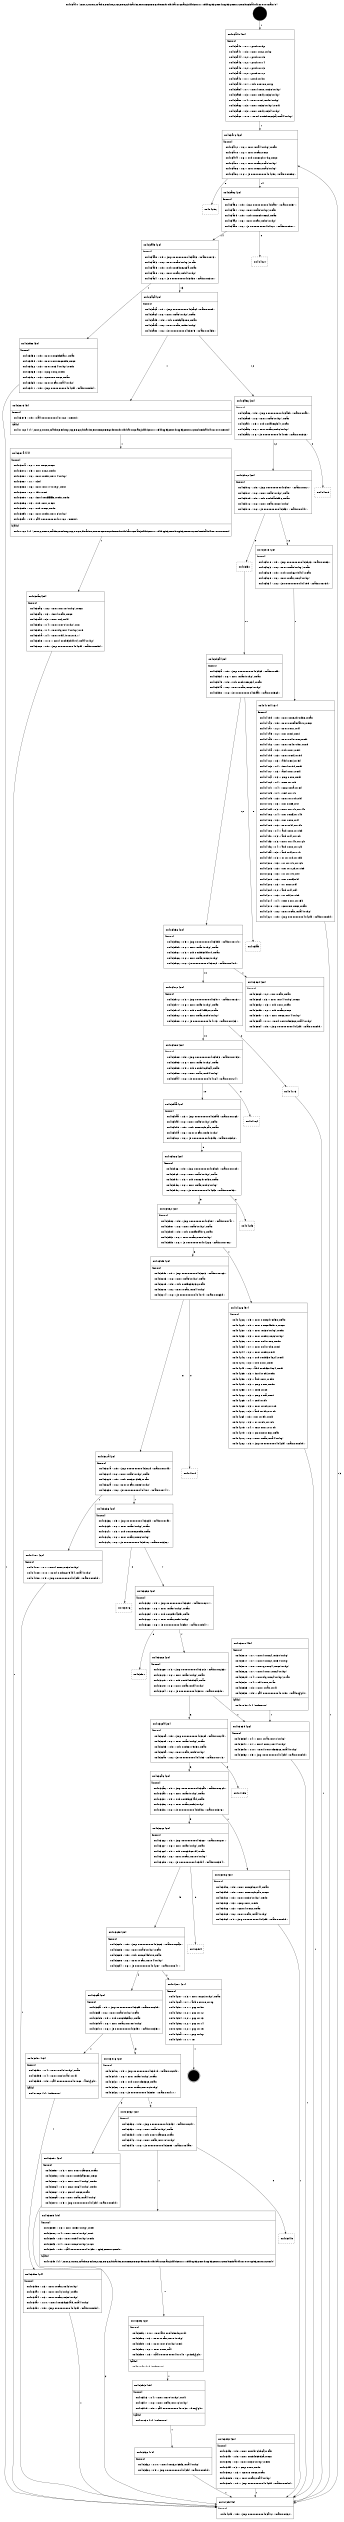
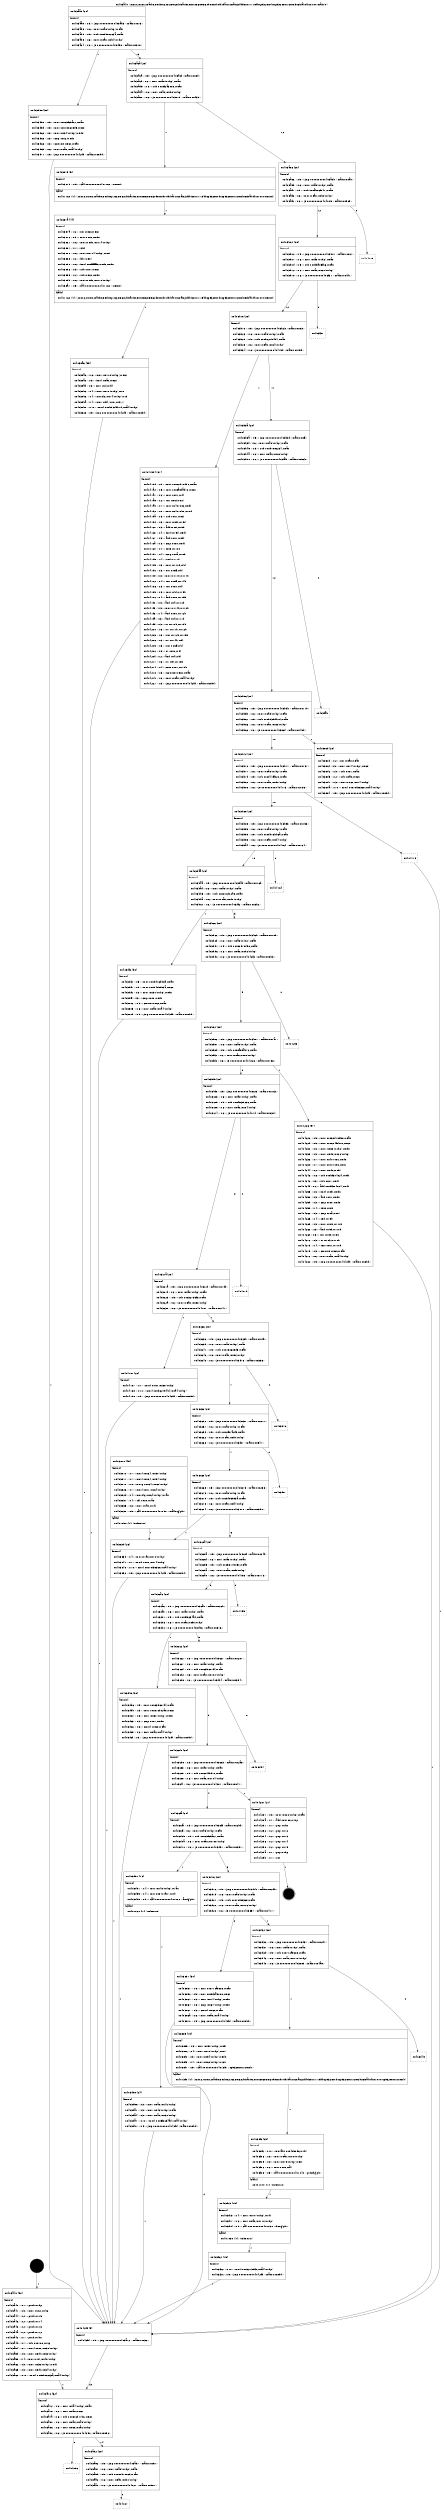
(221, 235) -> none
(244, 612) -> (270, 387)
none -> (188, 936)
